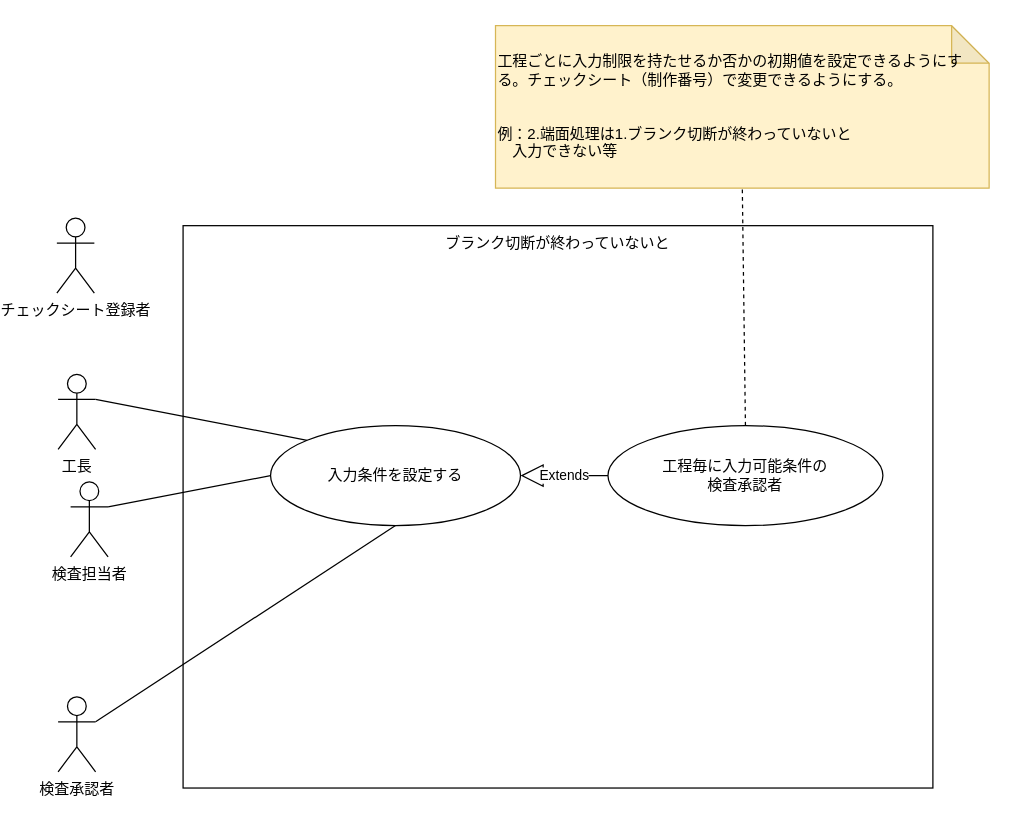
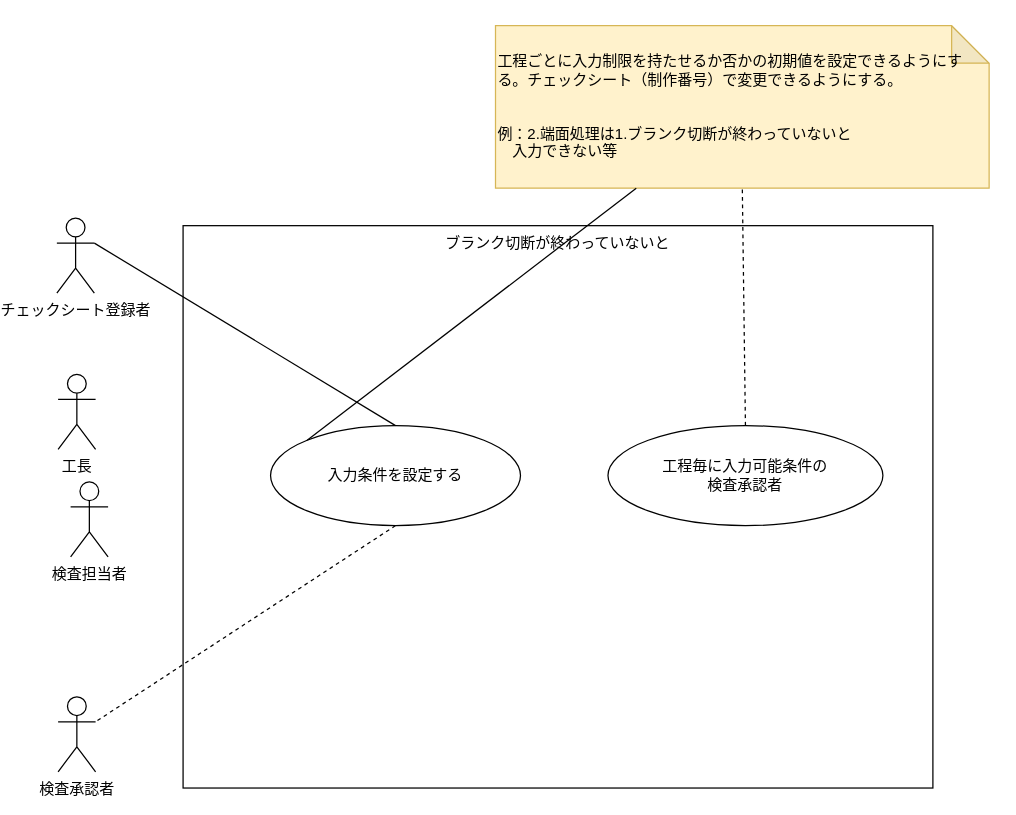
none -> (247, 335)
(202, 420) -> (472, 314)
(576, 476) -> none
(191, 491) -> none
(245, 624) -> (245, 624)
